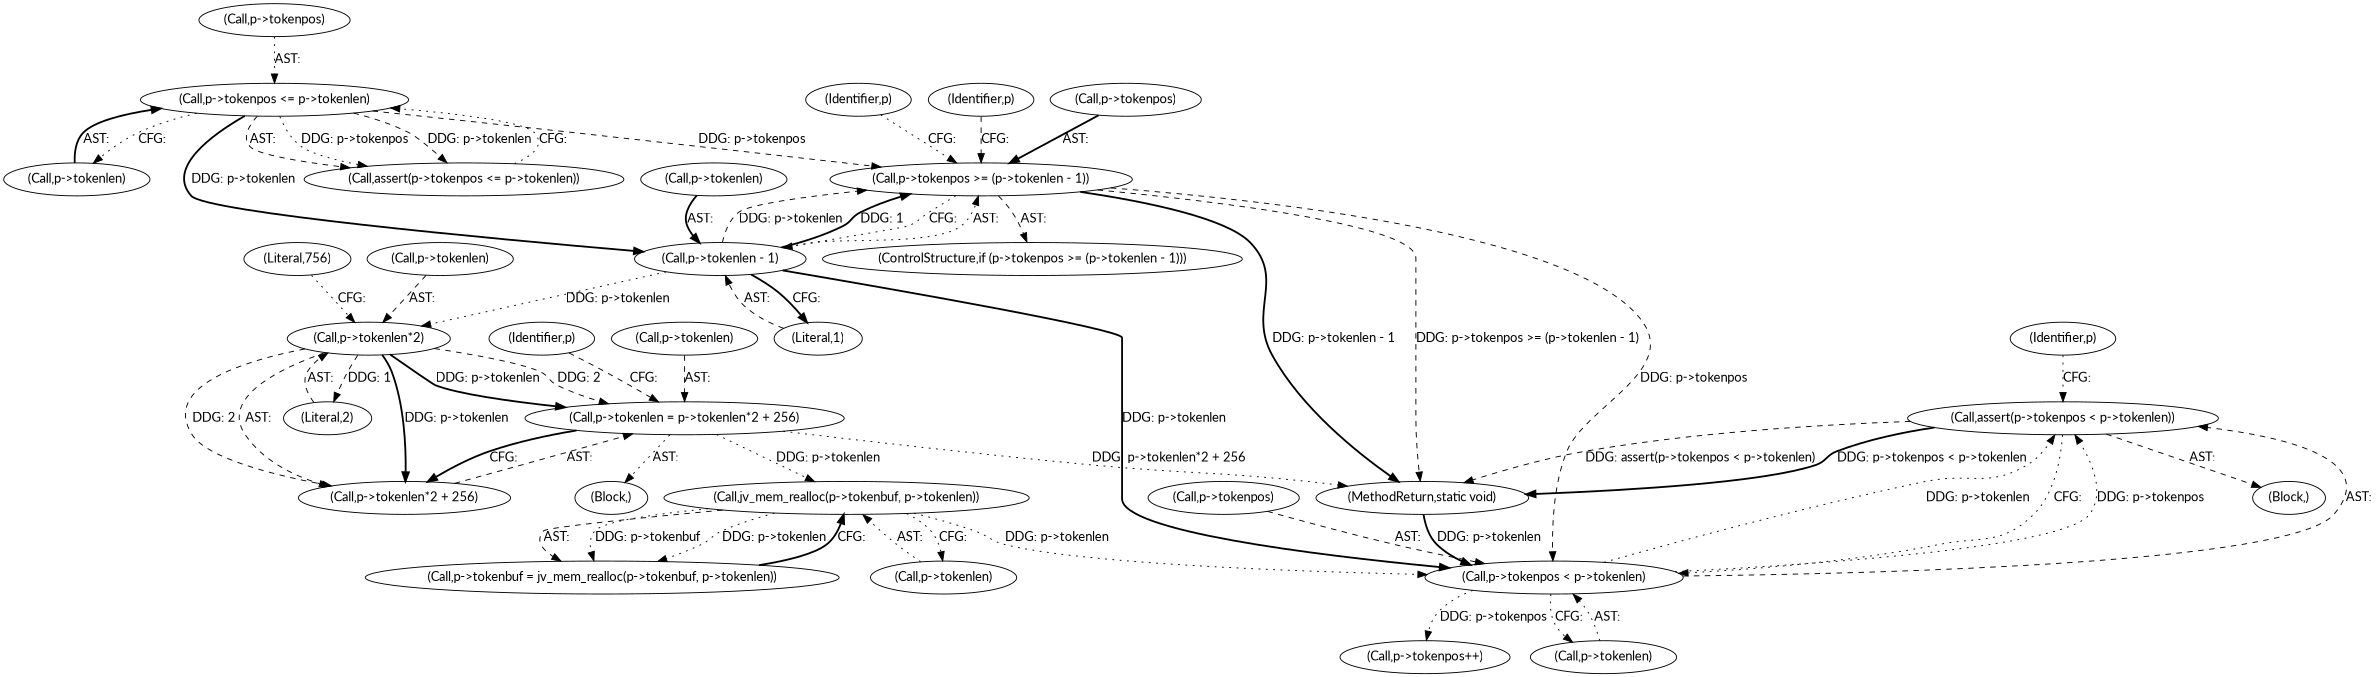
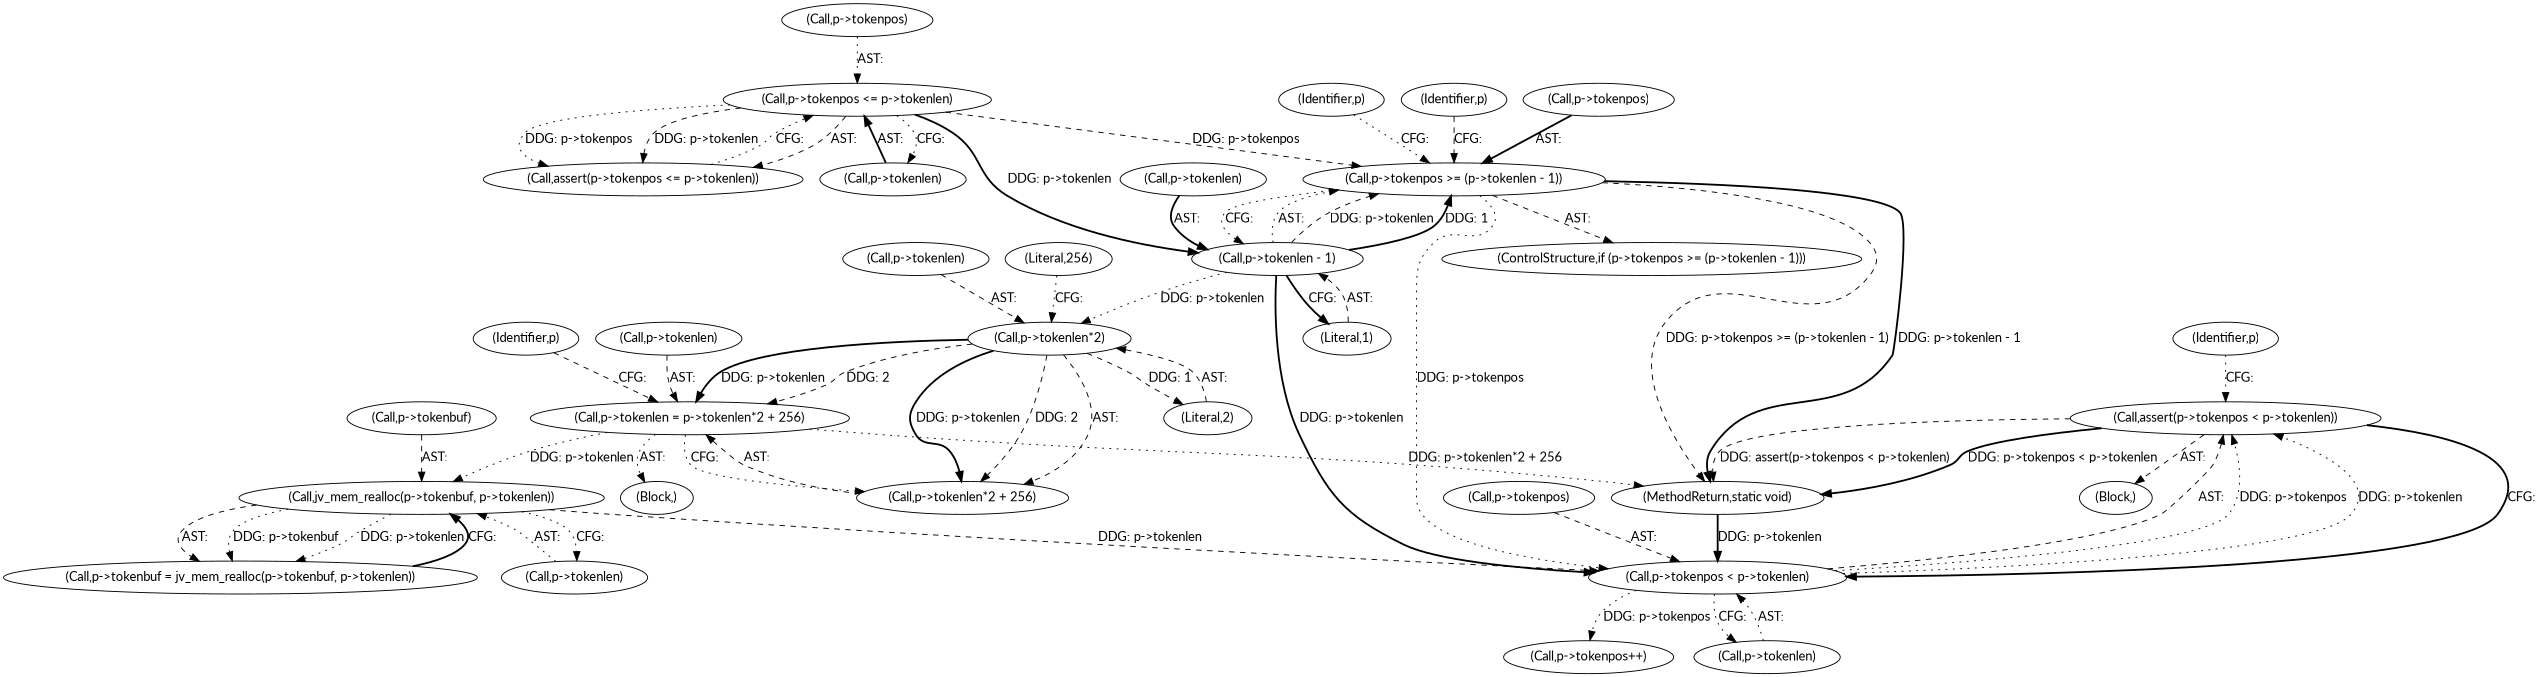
(1516, 253) -> (1417, 420)
(297, 259) -> (1059, 259)
none -> (422, 418)
(504, 447) -> (756, 481)
(1929, 546) -> (2277, 561)
(1163, 563) -> (1069, 543)
